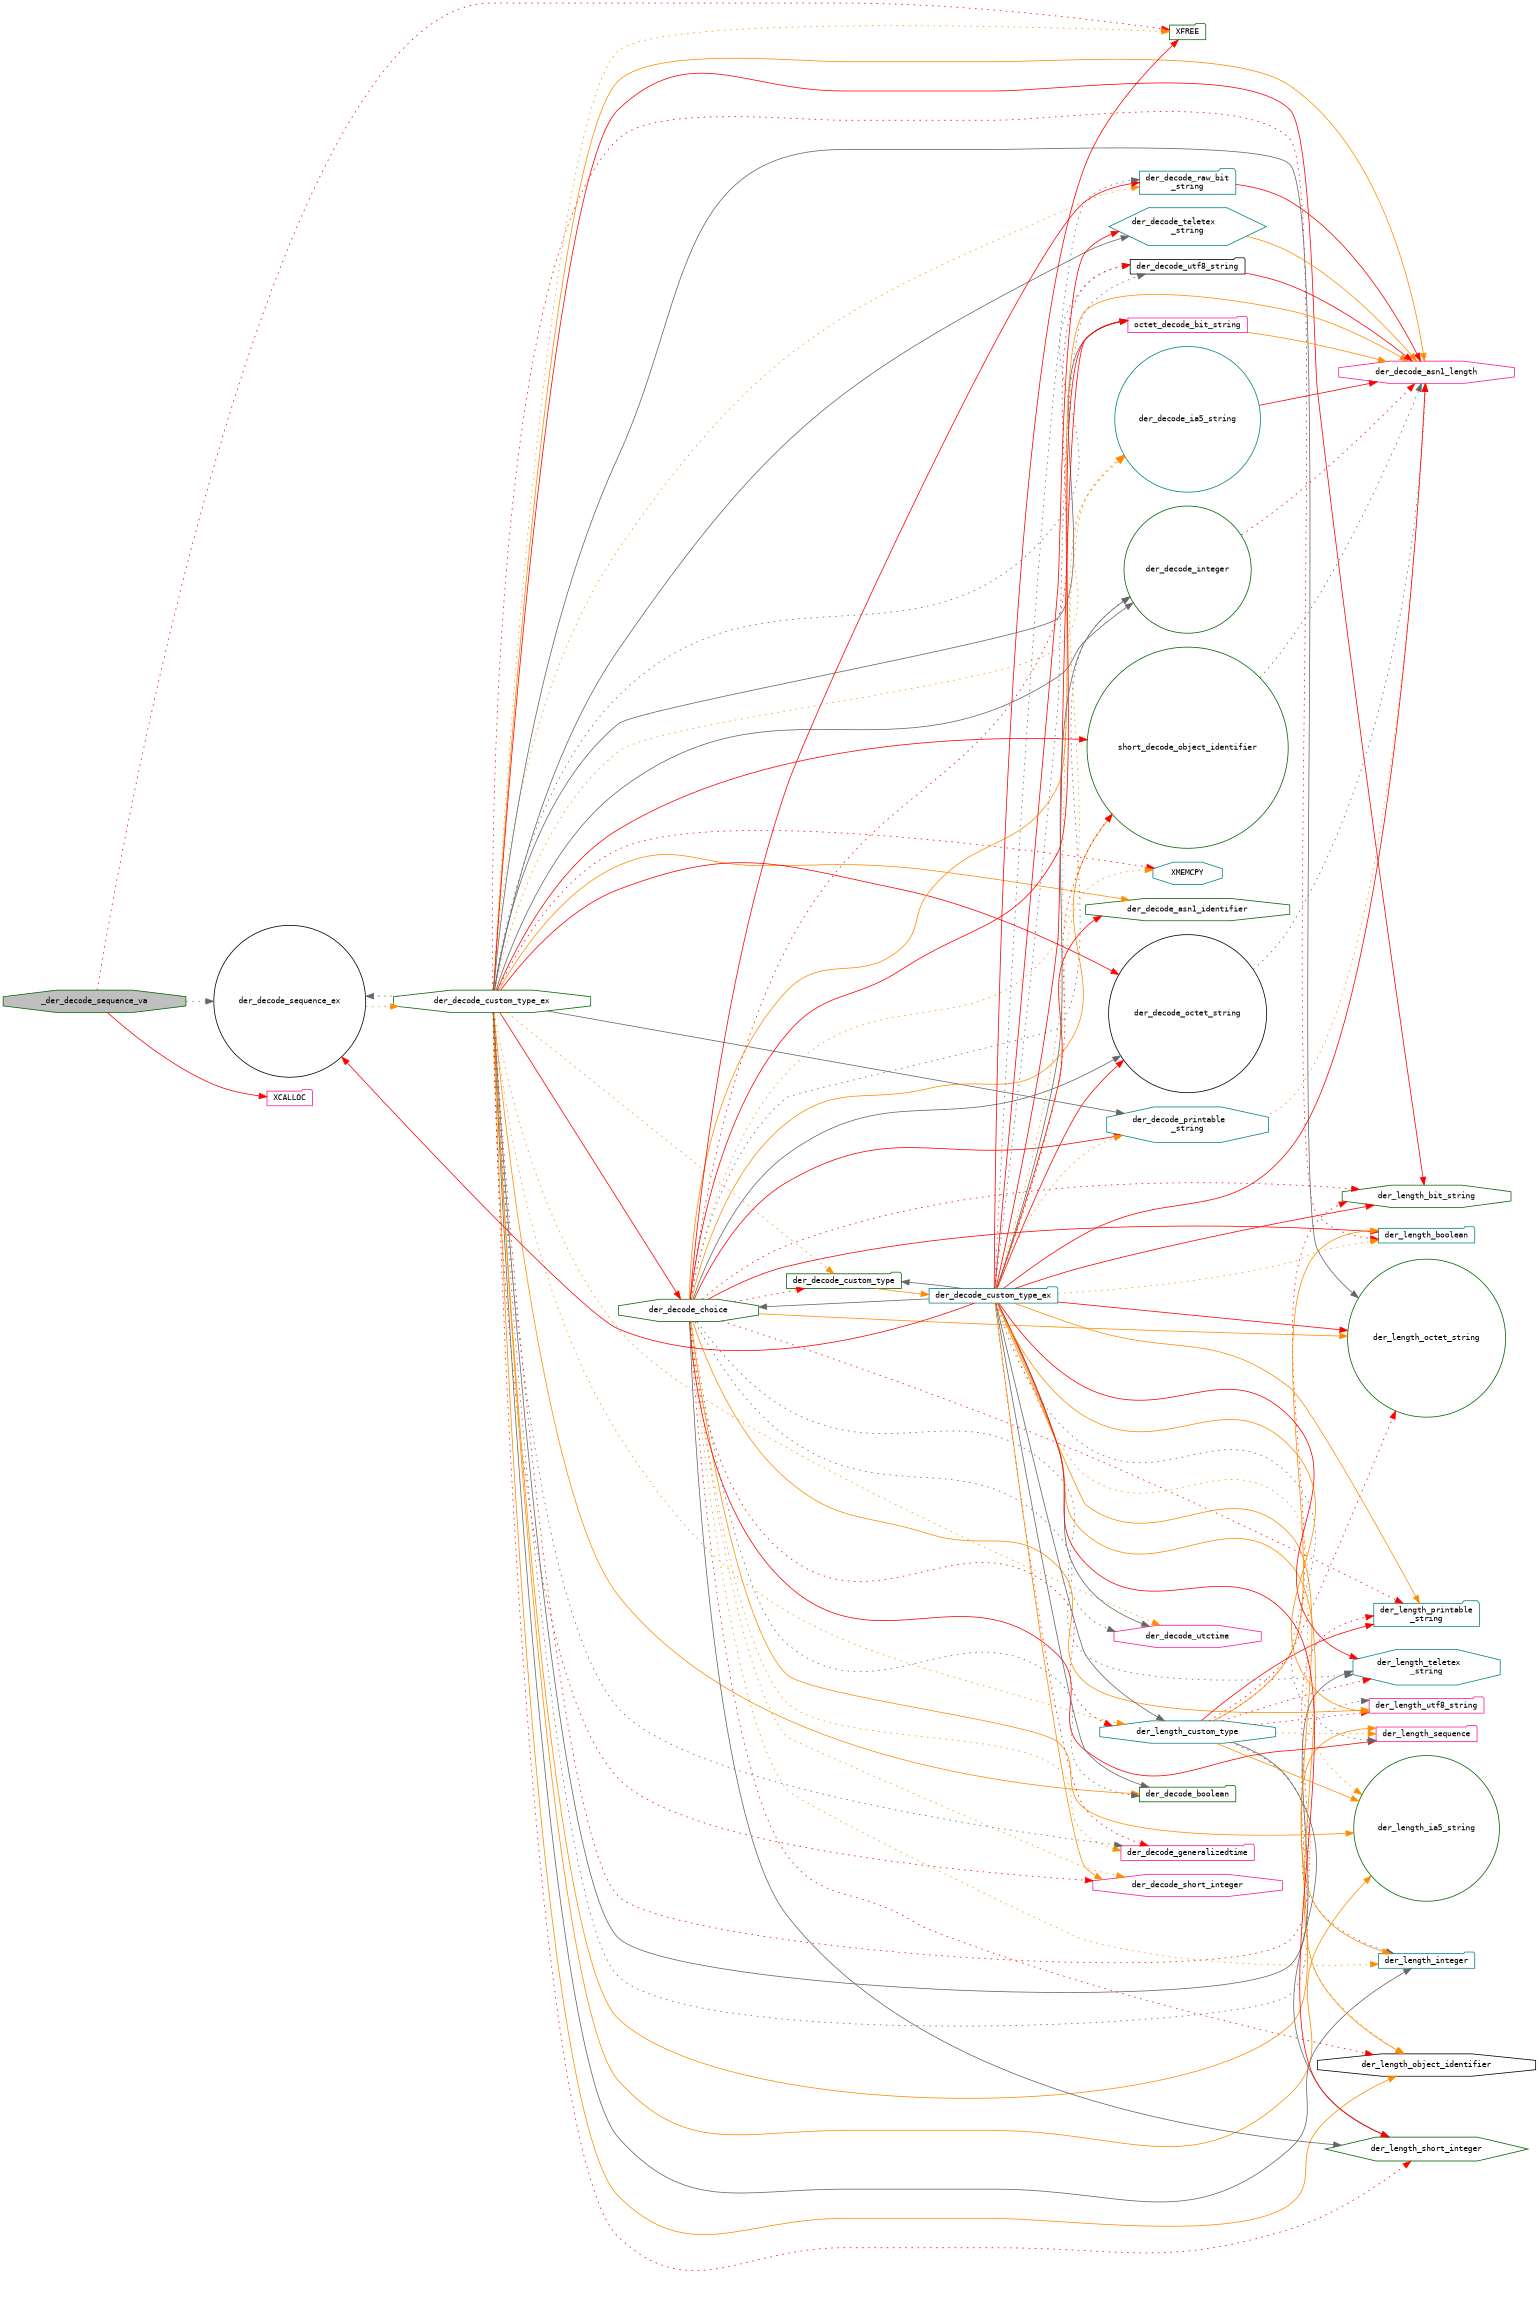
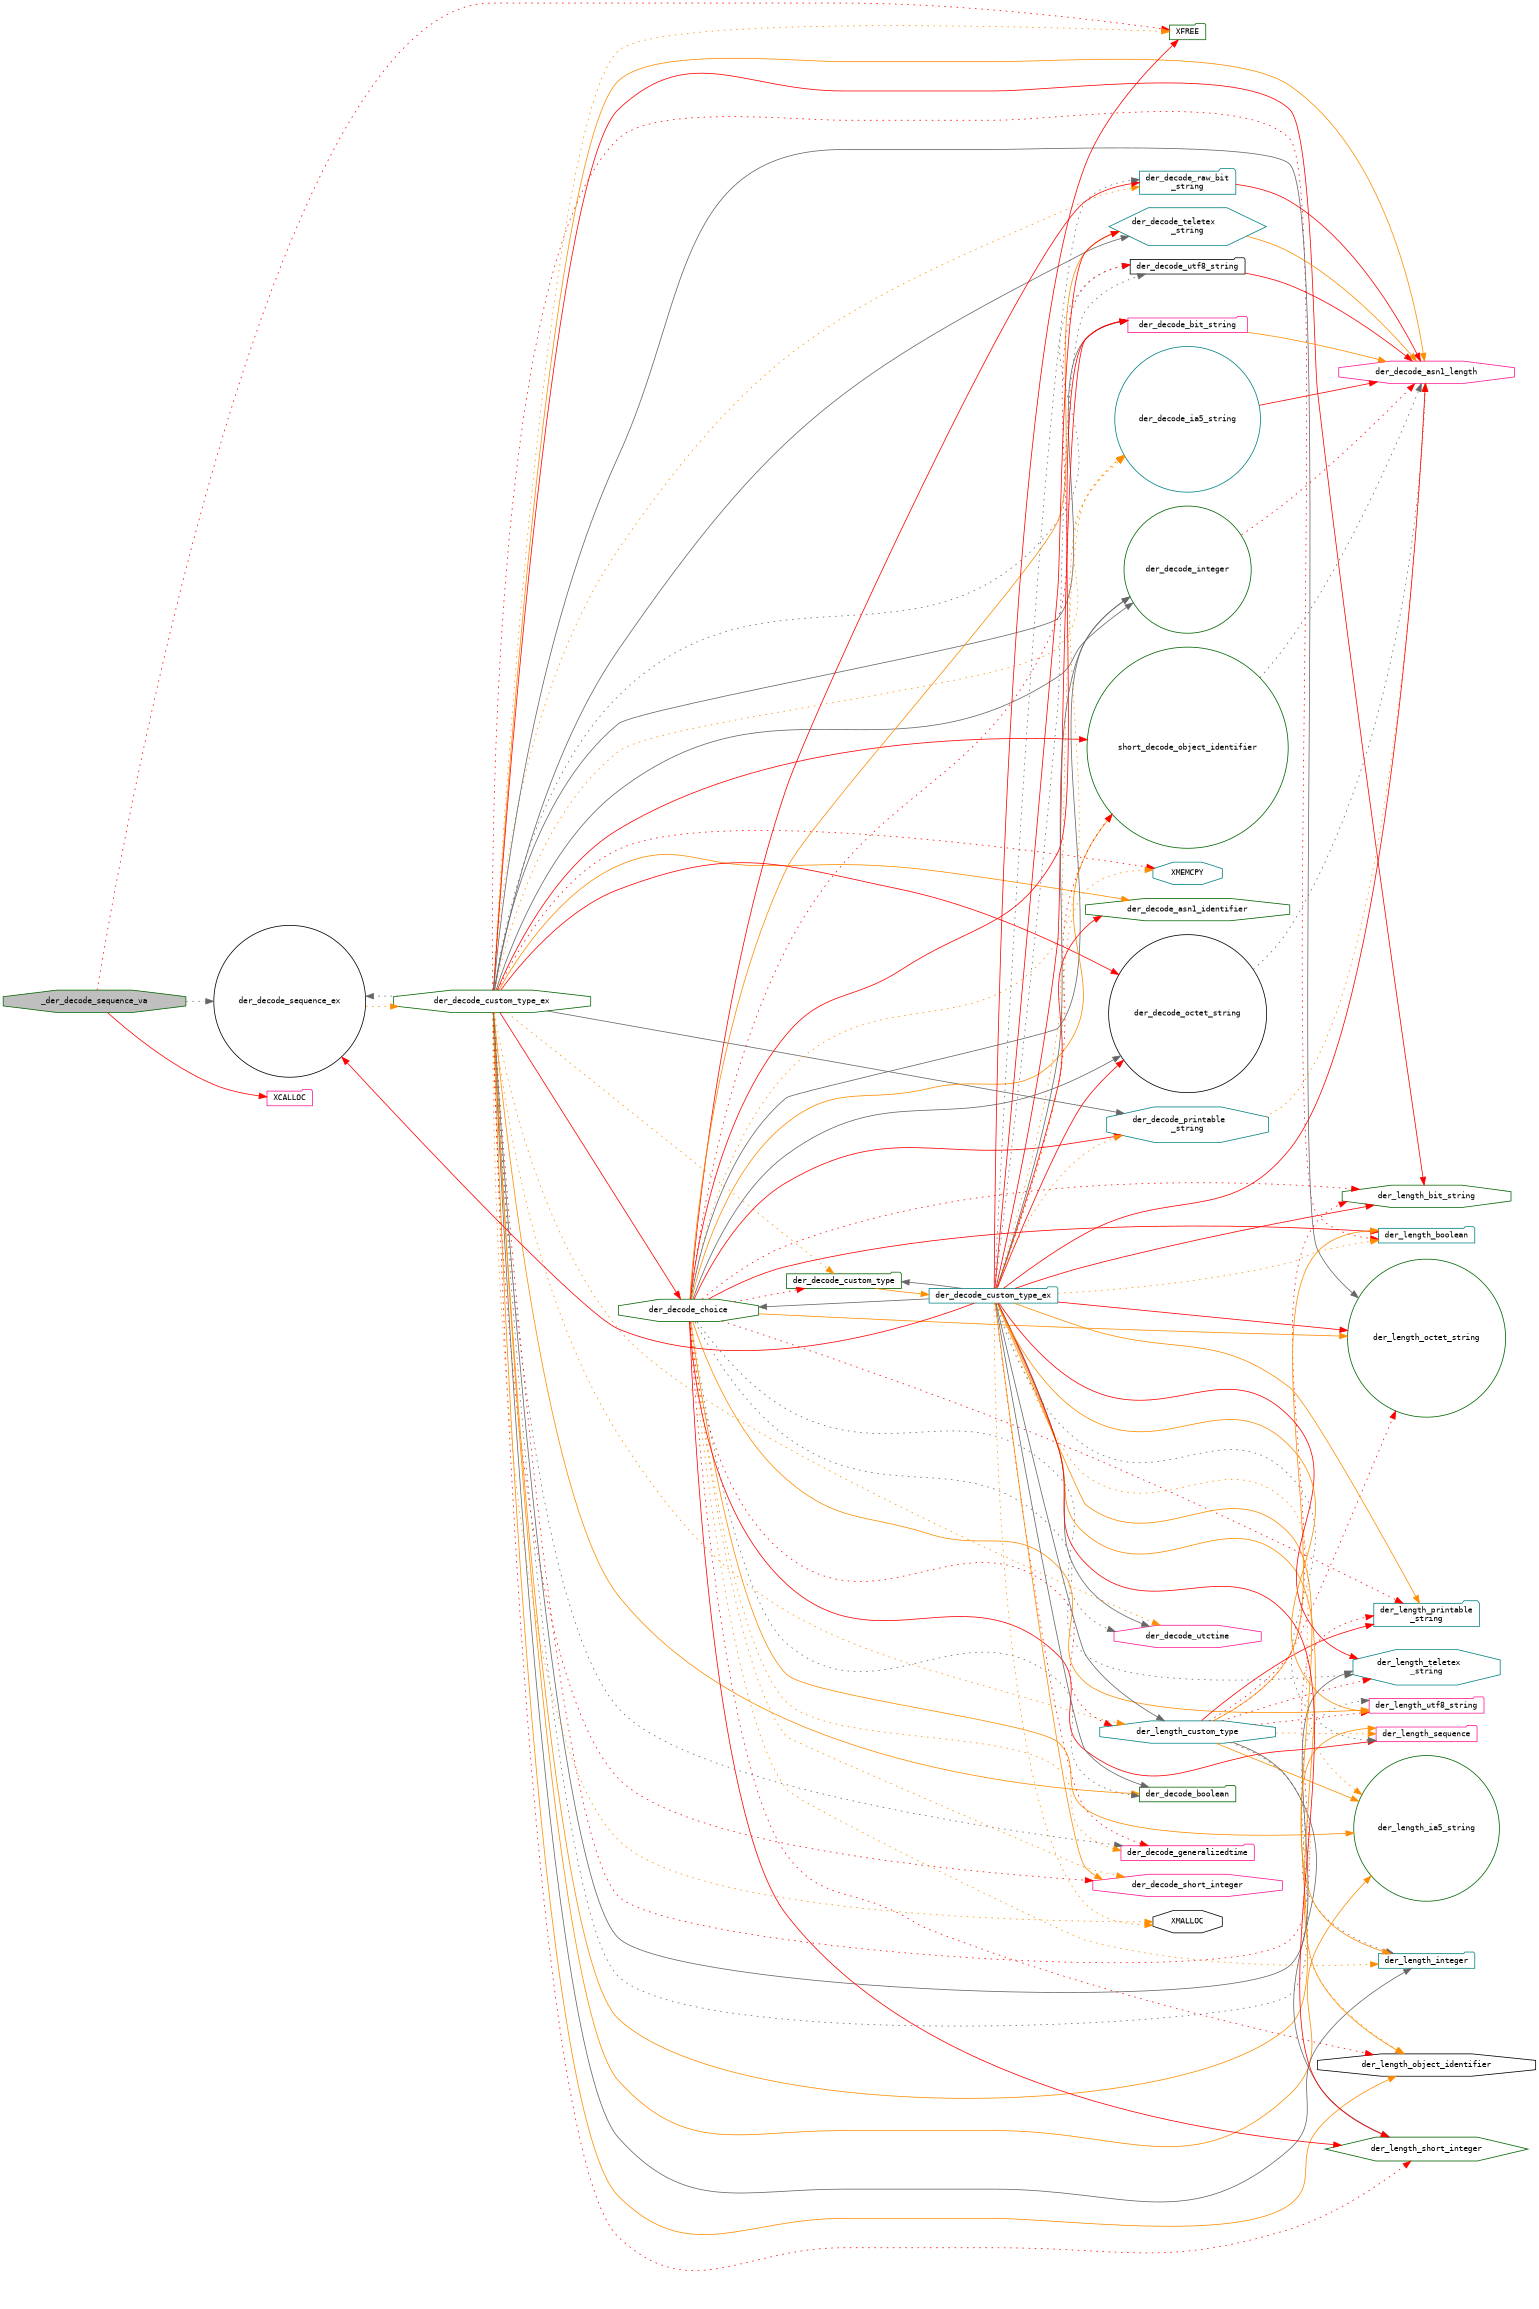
(1188, 325) -> (1188, 325)
(960, 863) -> (860, 771)
(1030, 1037) -> (1030, 1037)
(788, 1916) -> (788, 1916)
none -> (1188, 1922)
